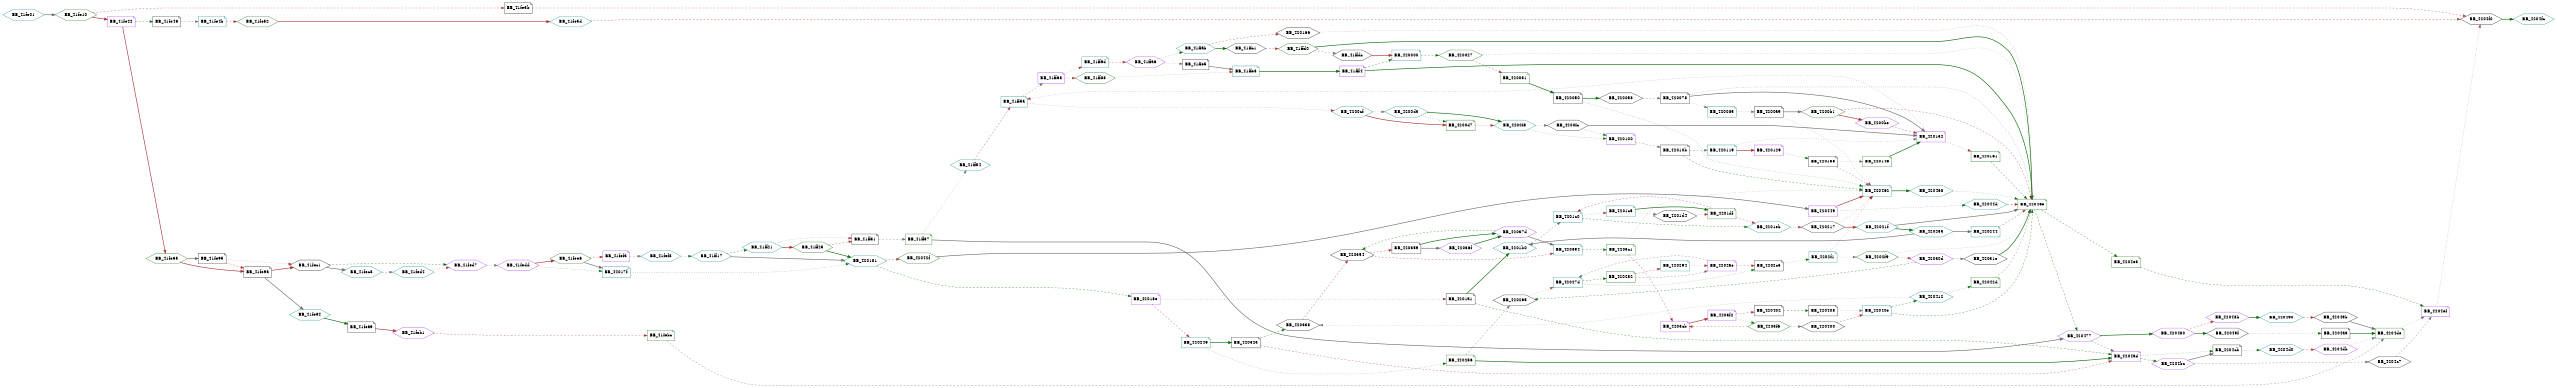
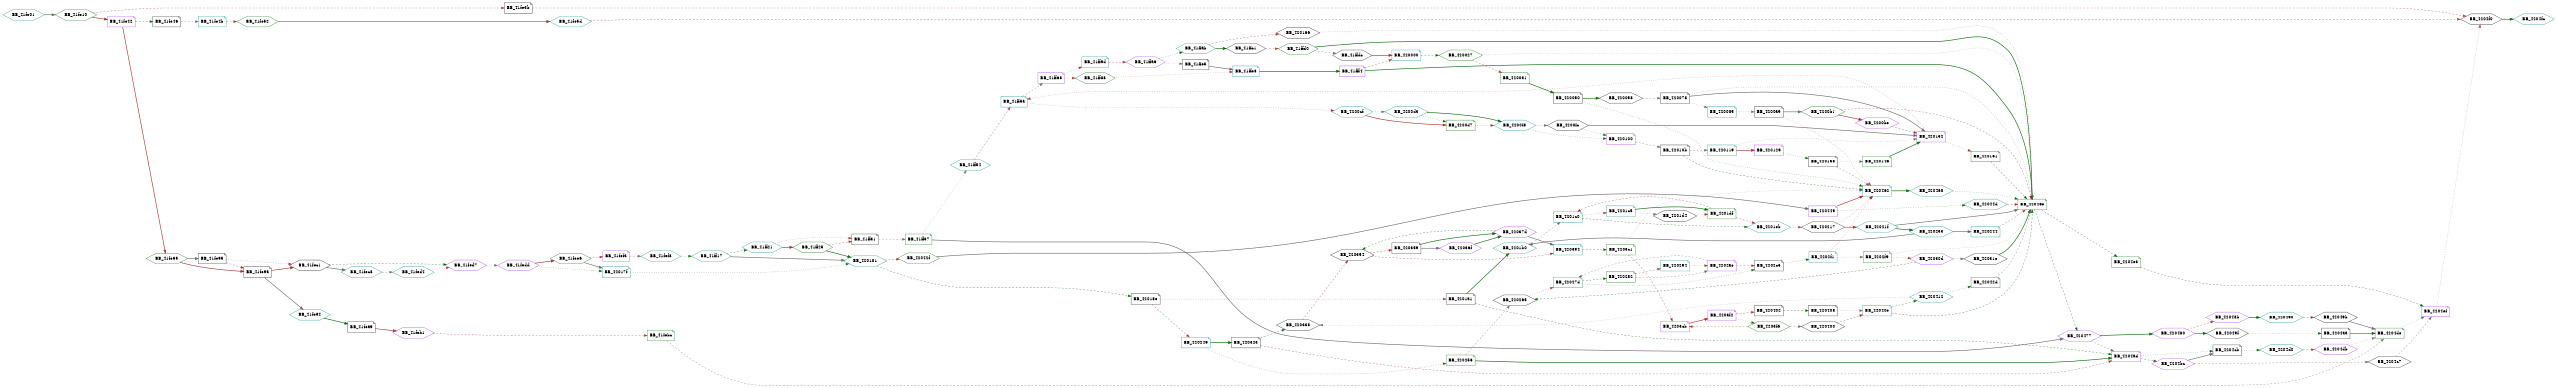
(1377, 64) -> (1377, 64)
(1877, 257) -> (1877, 257)
(1146, 299) -> (1146, 299)
